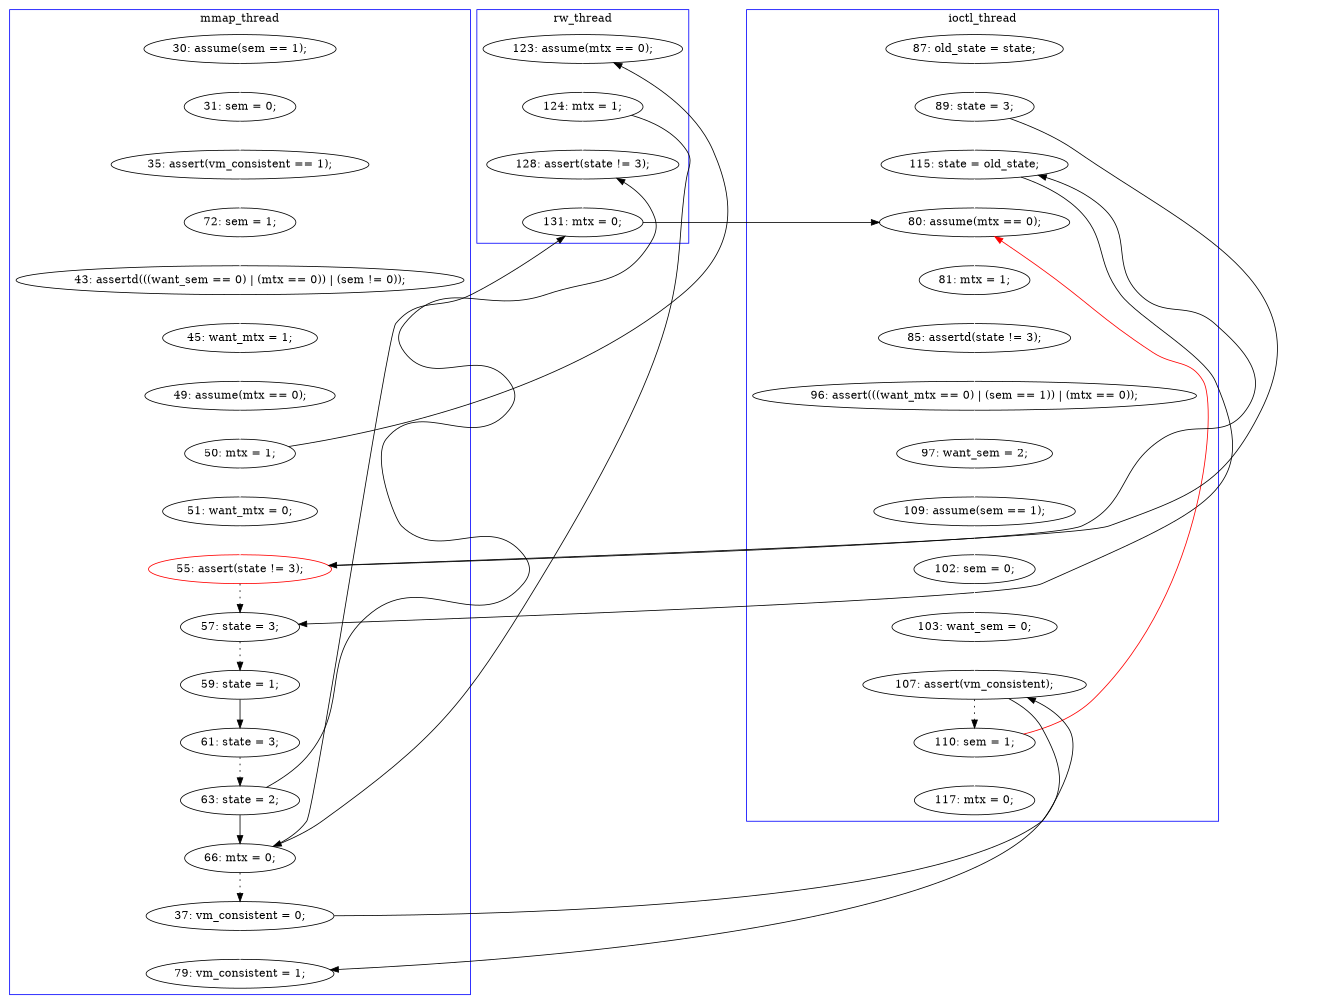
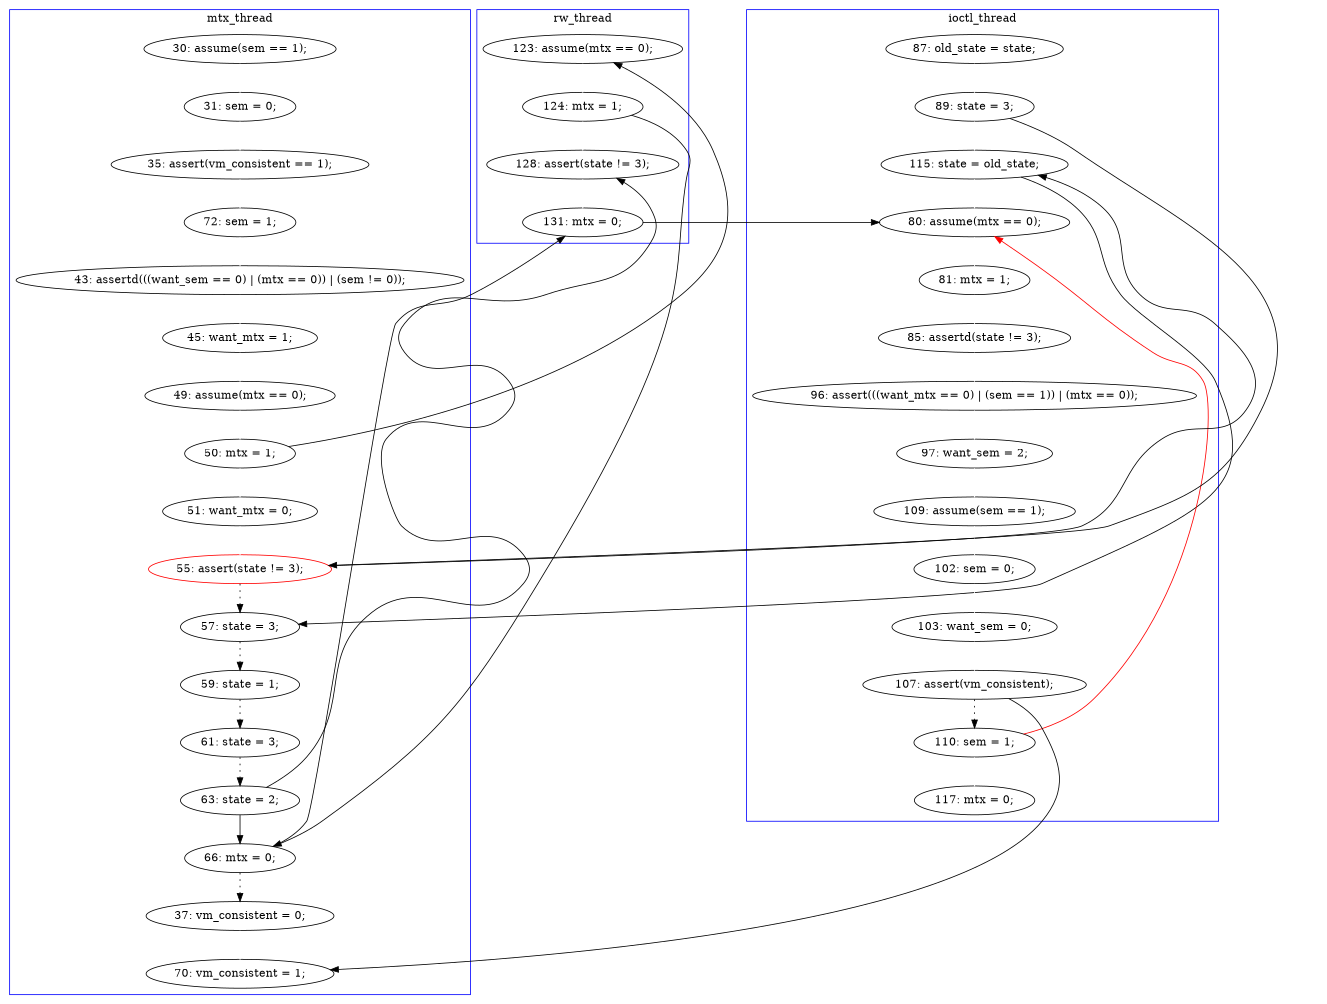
(240, 19) -> (240, 19)
(240, 710) -> (240, 710)
(766, 894) -> none
(240, 974) -> (240, 974)
